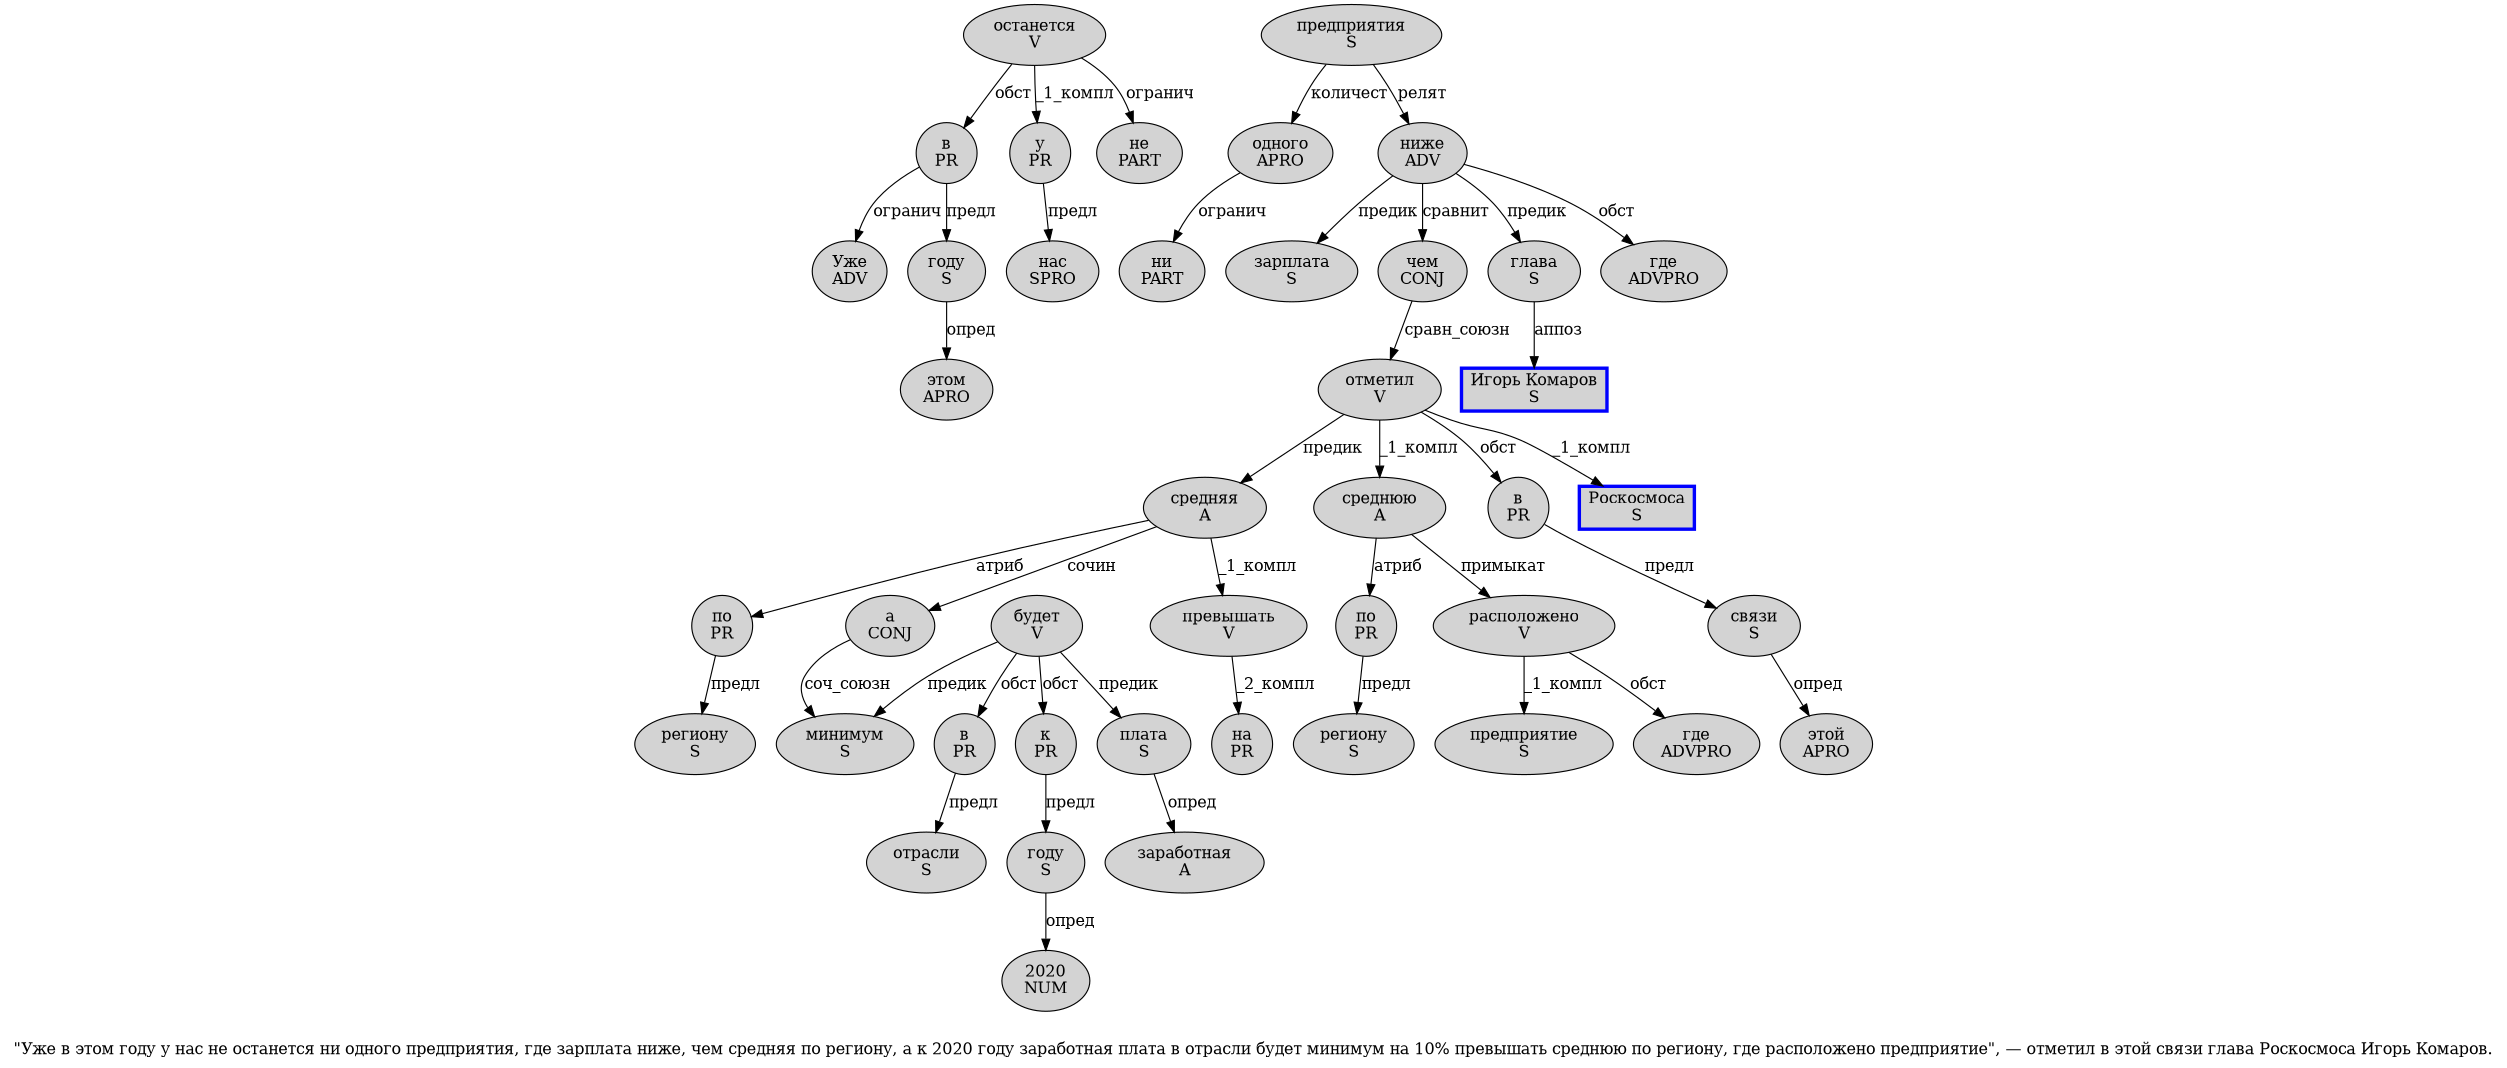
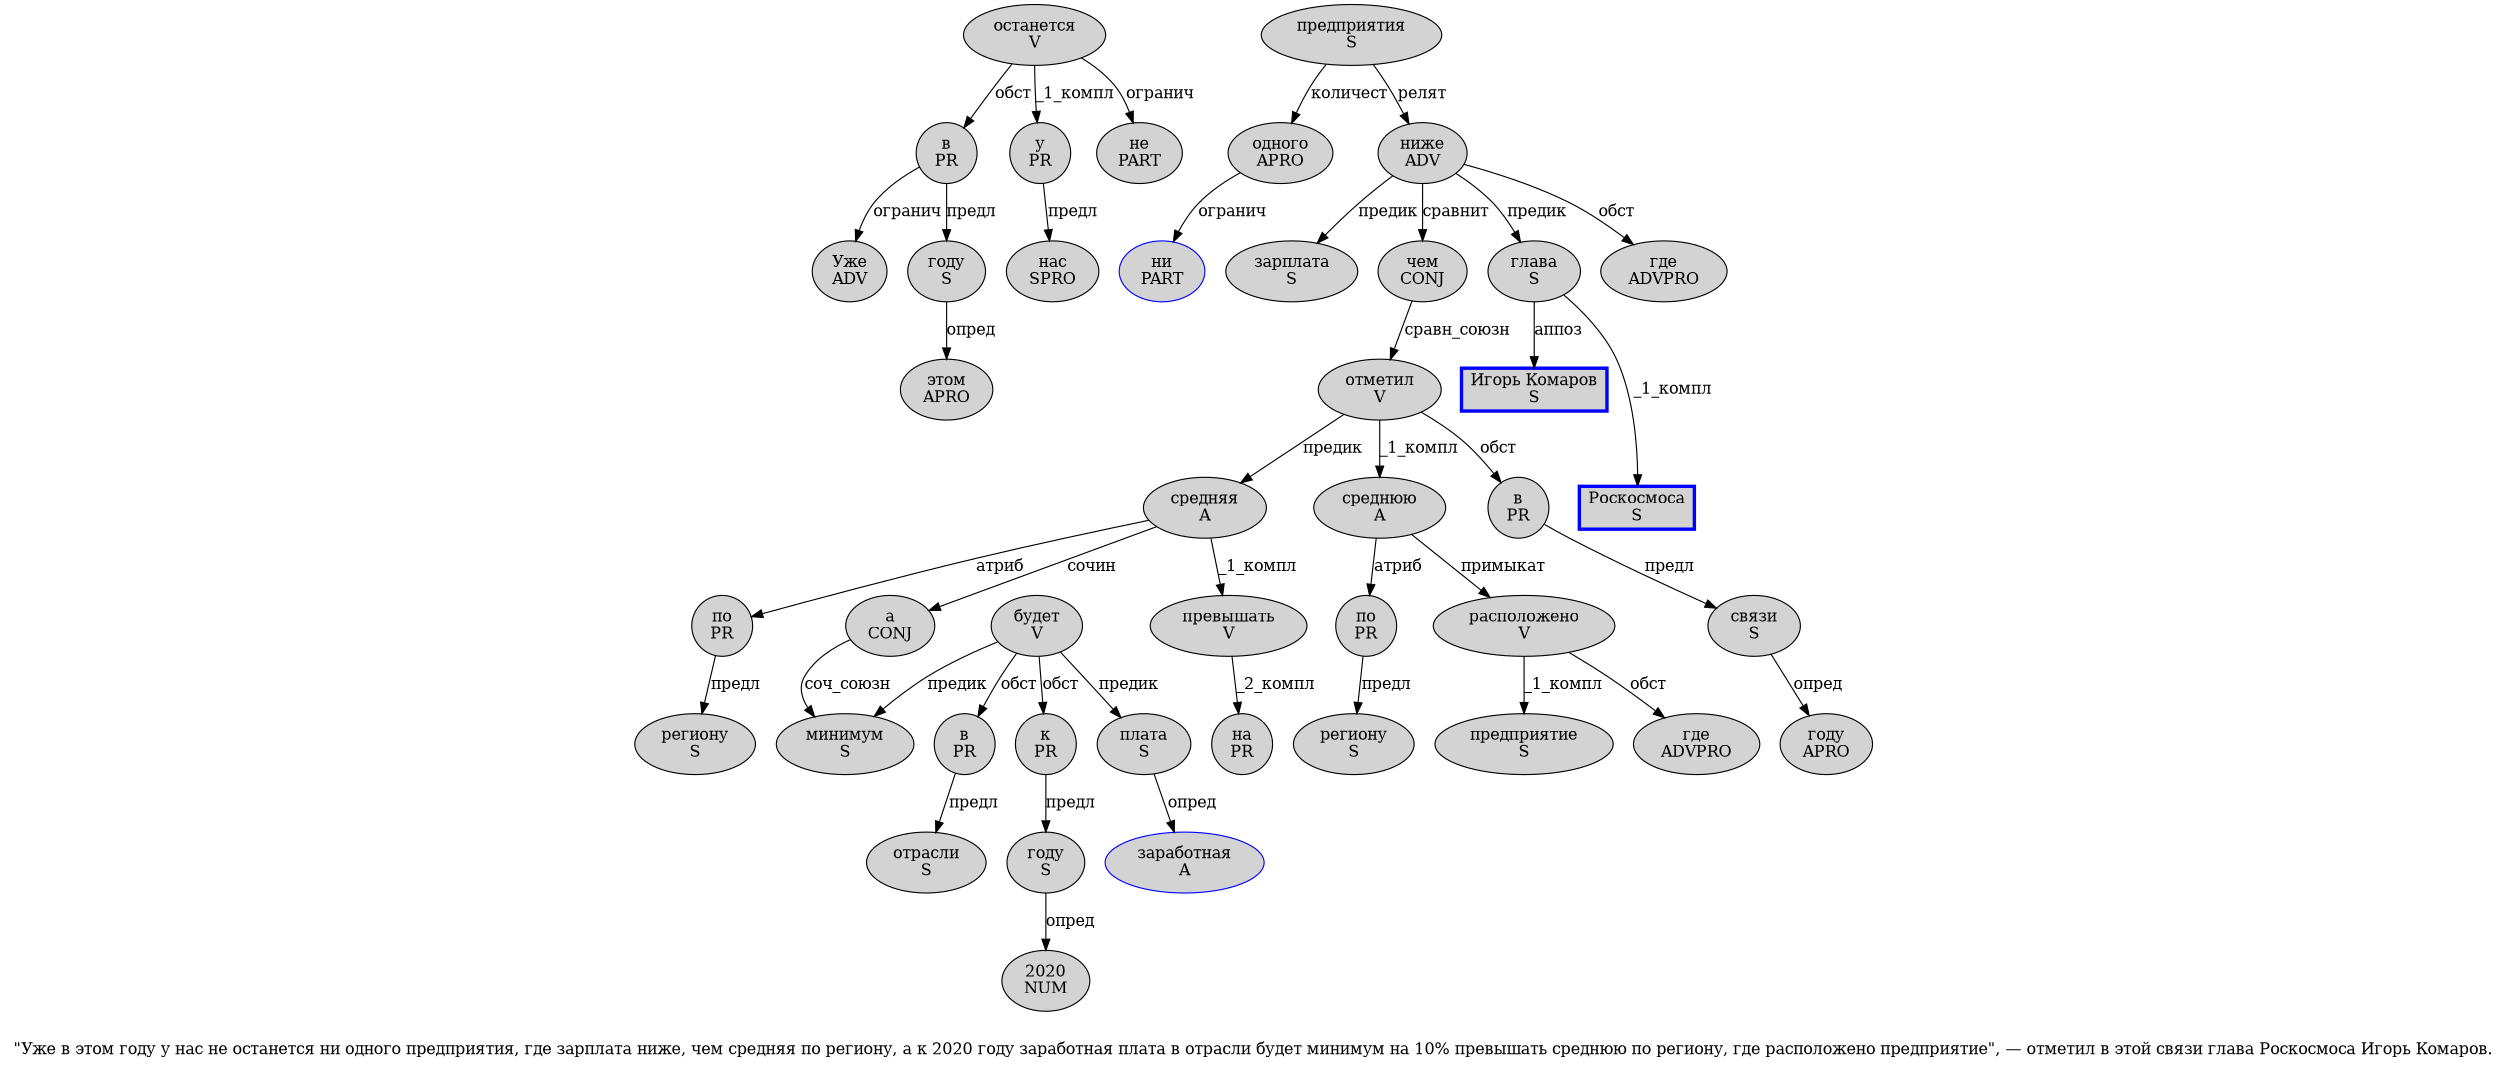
(1162, 271) -> (1162, 271)
(1512, 437) -> (1623, 375)
(1826, 744) -> (1826, 744)
(1185, 863) -> (1185, 863)
